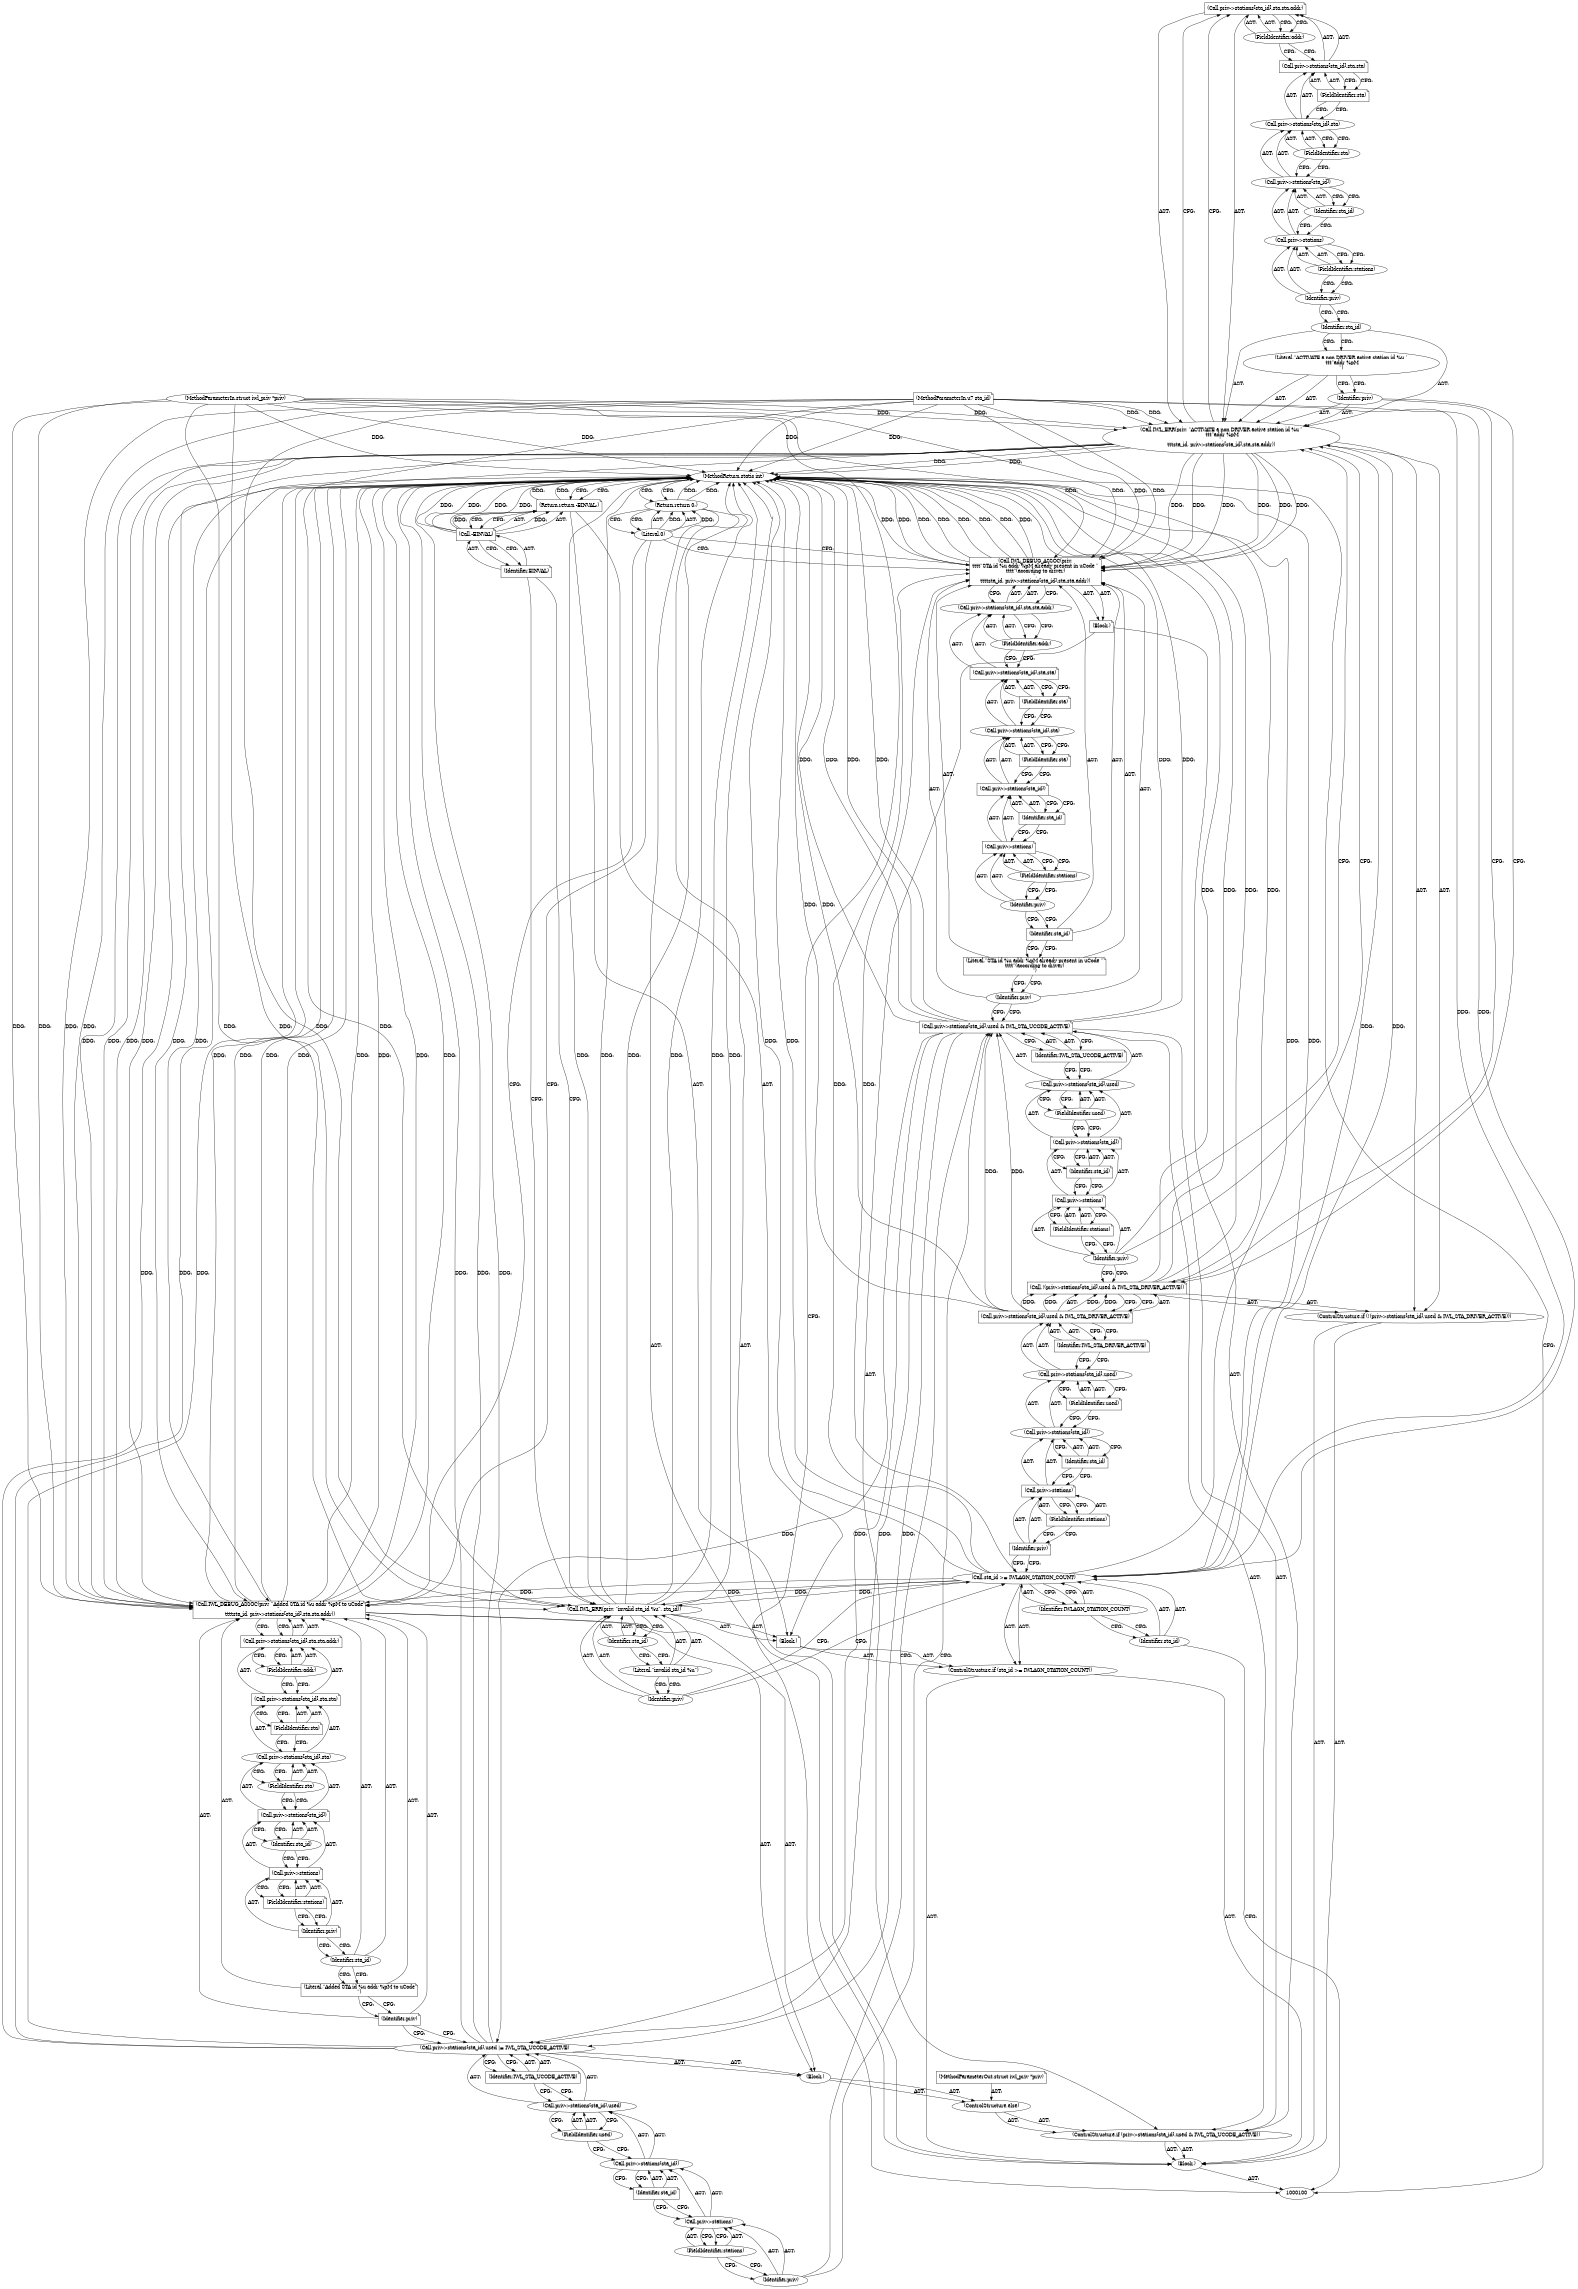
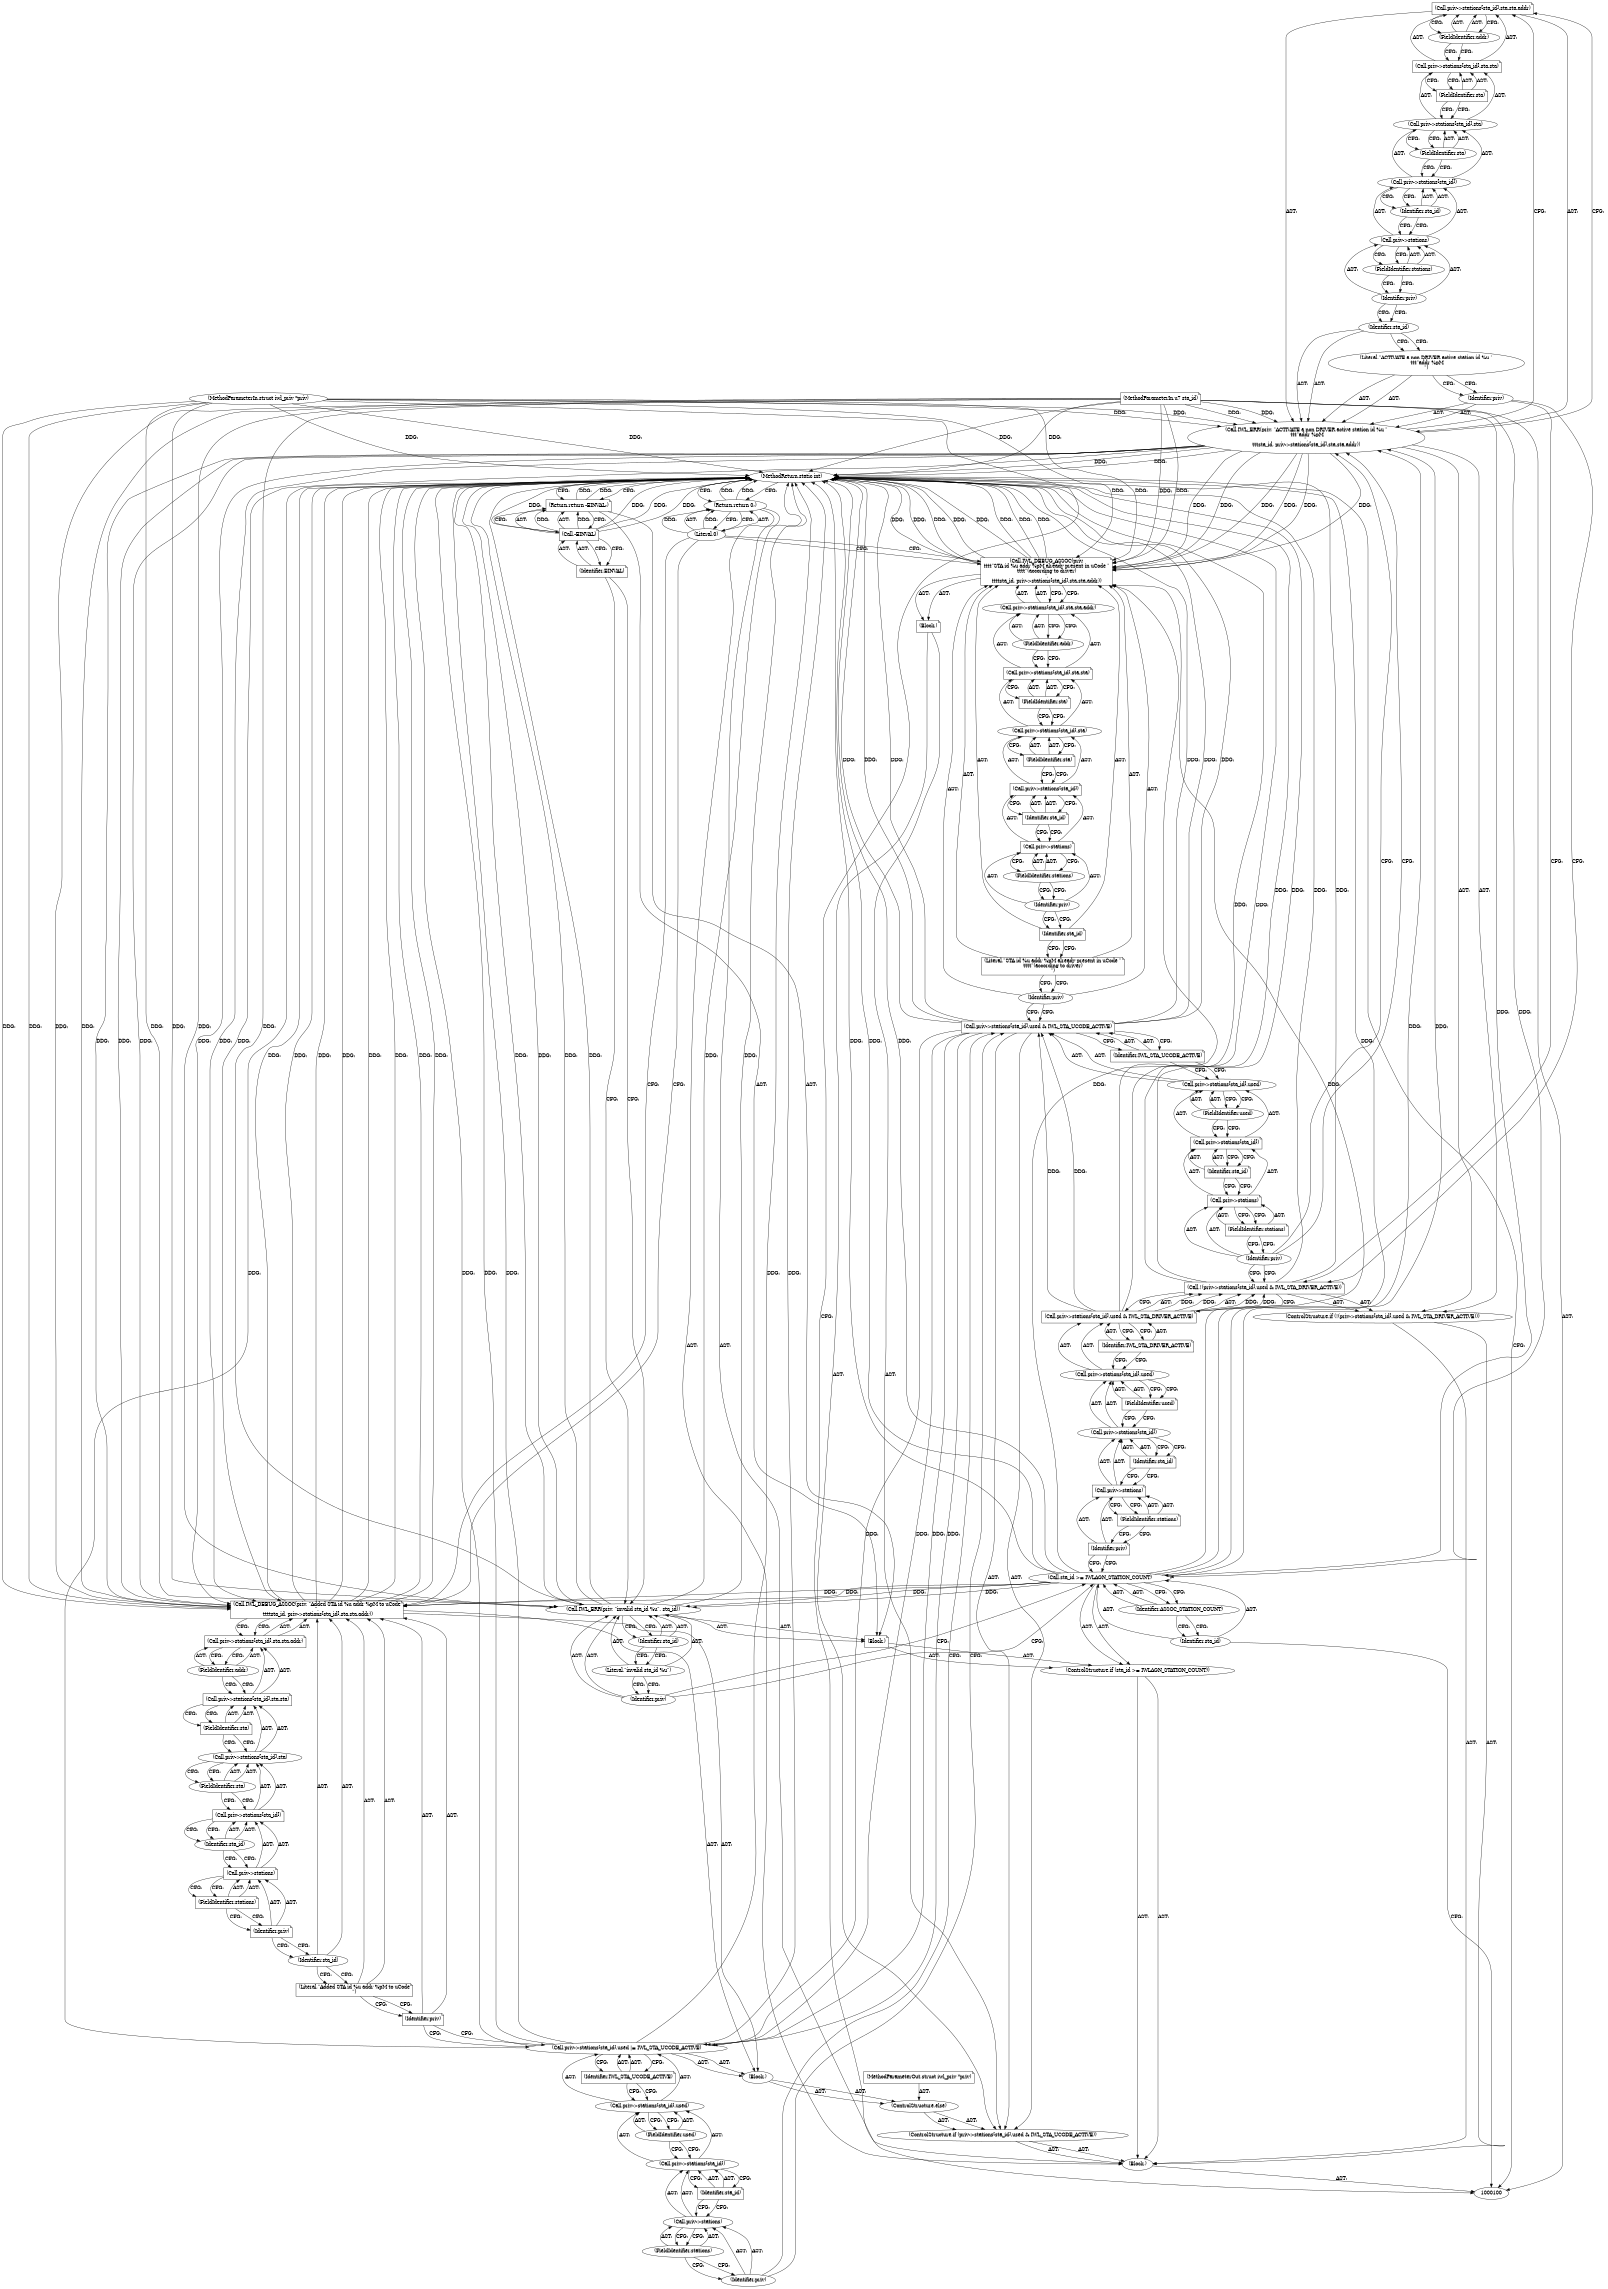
none -> (1560, 1160)
(1085, 1610) -> (1179, 1610)
